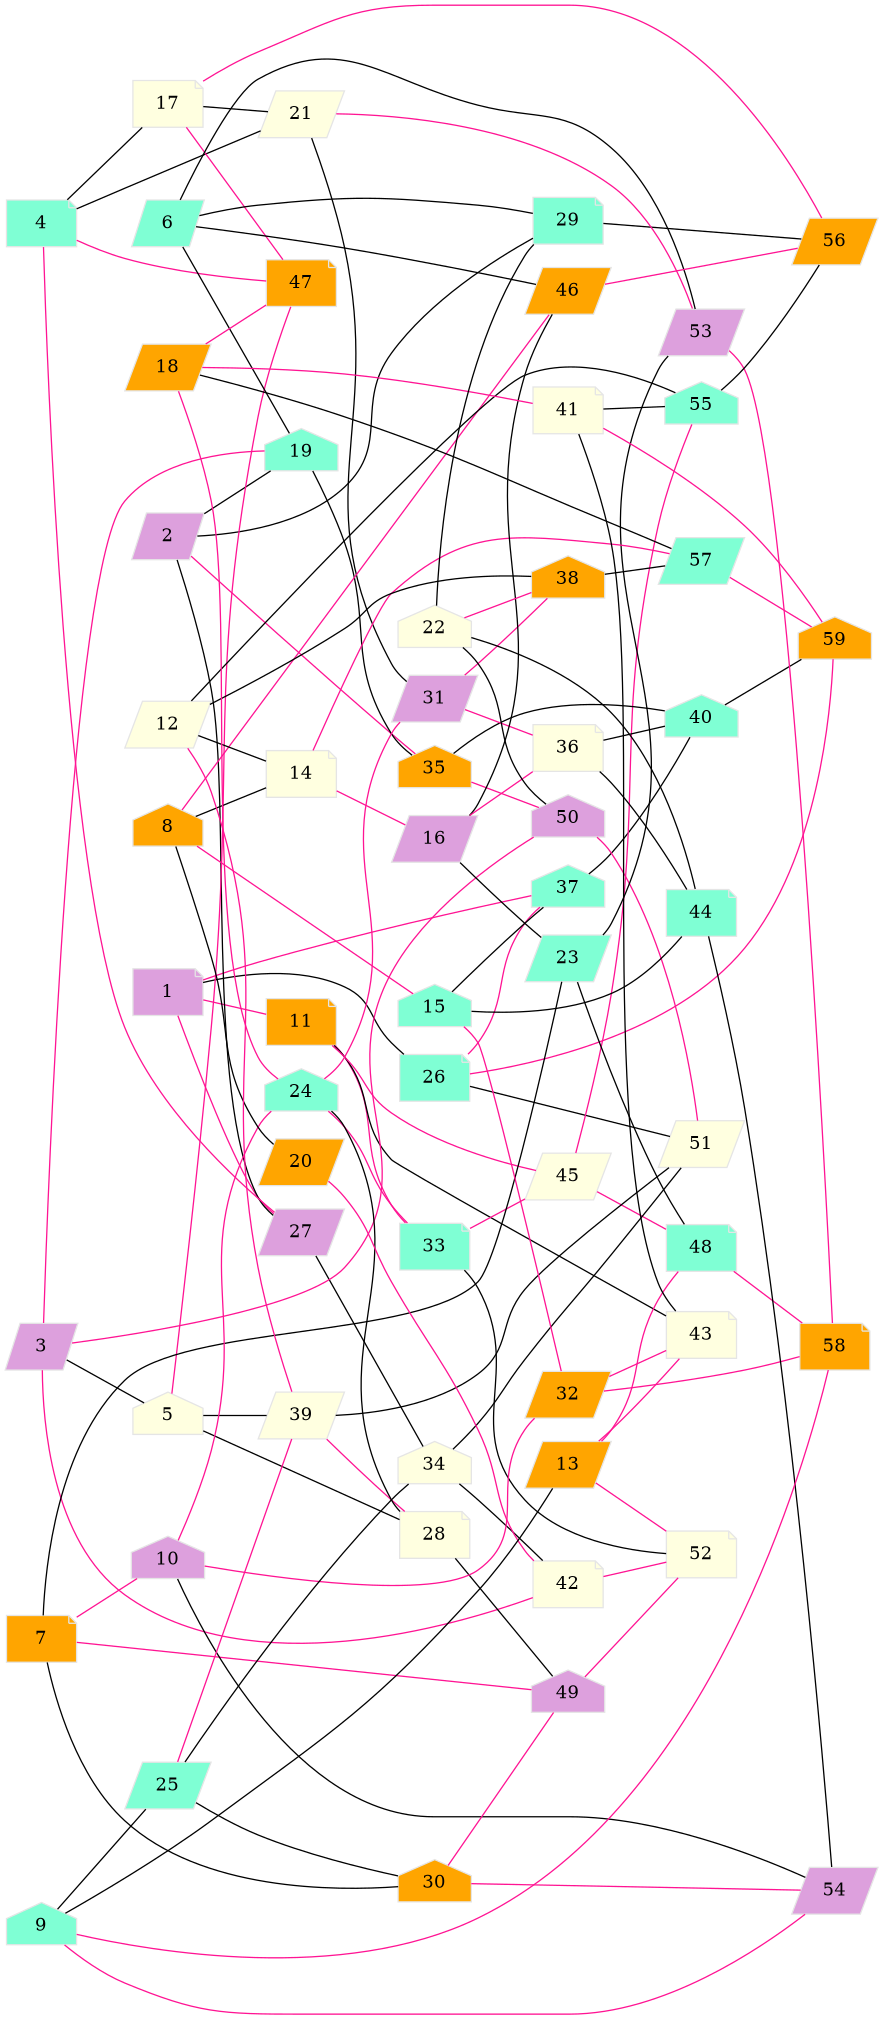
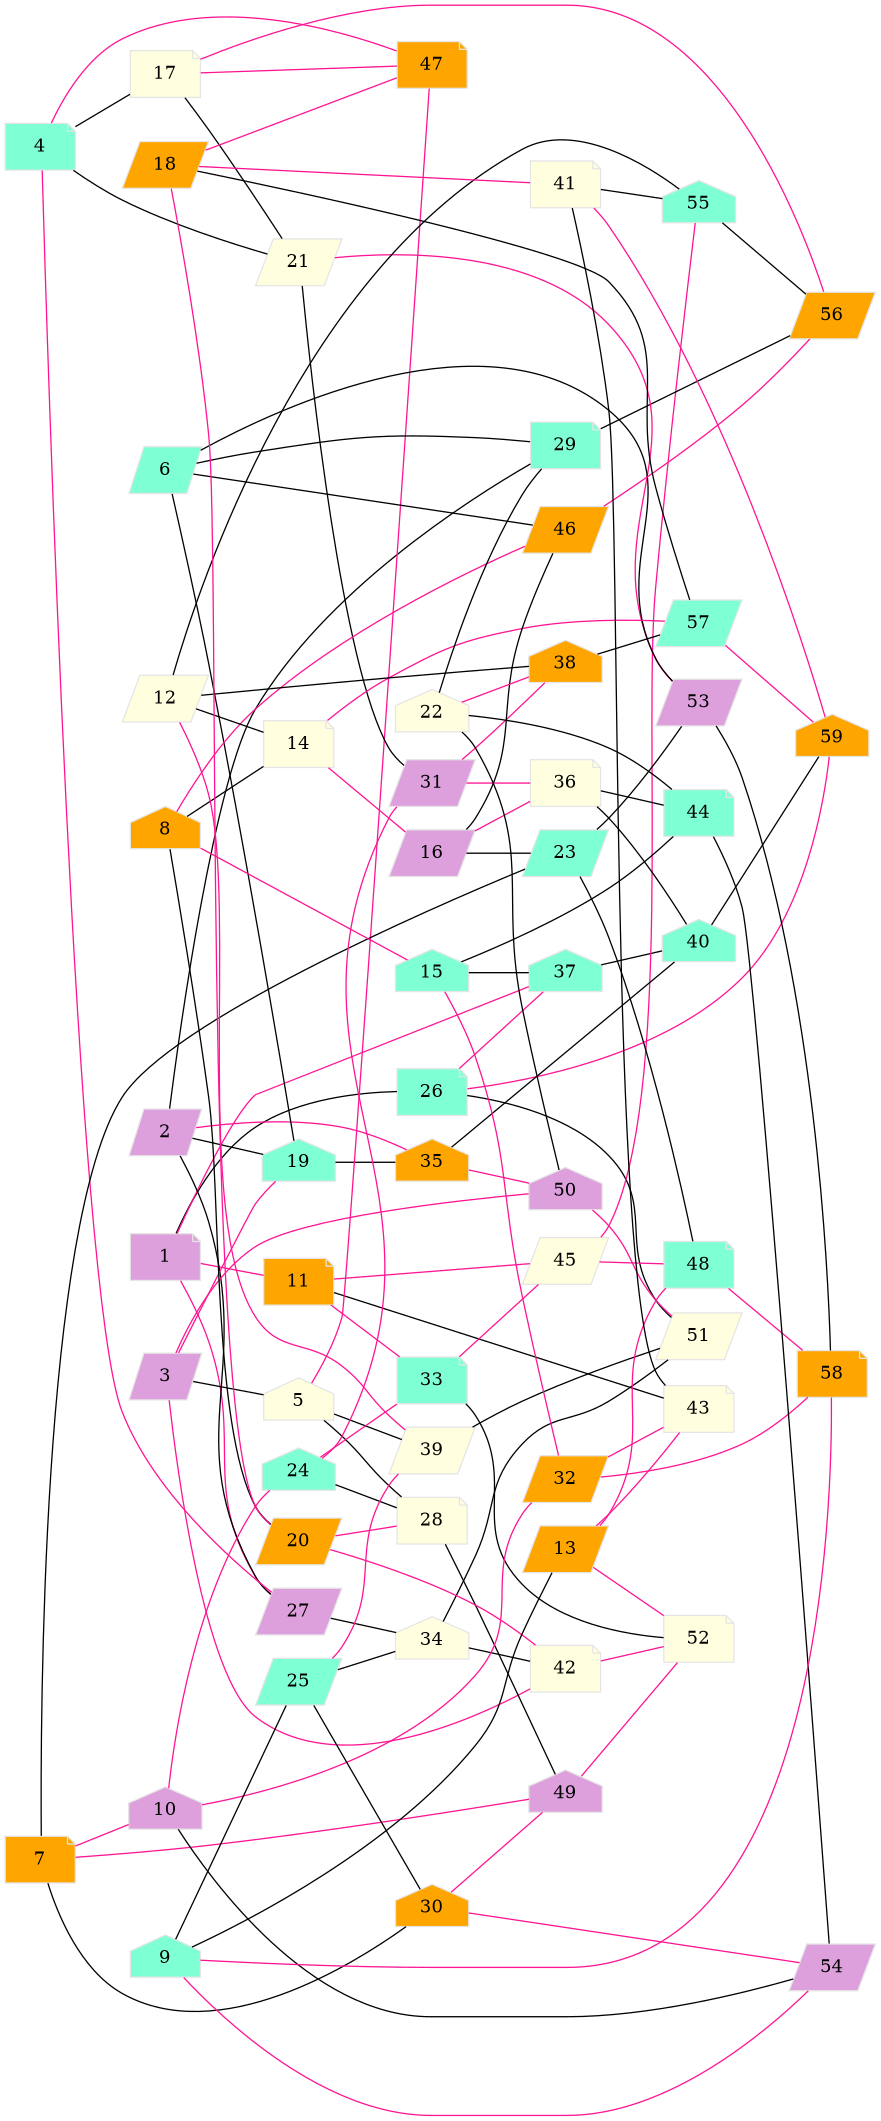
(221, 633) -> (213, 623)
(801, 808) -> (802, 1032)
(365, 1476) -> (362, 1532)
